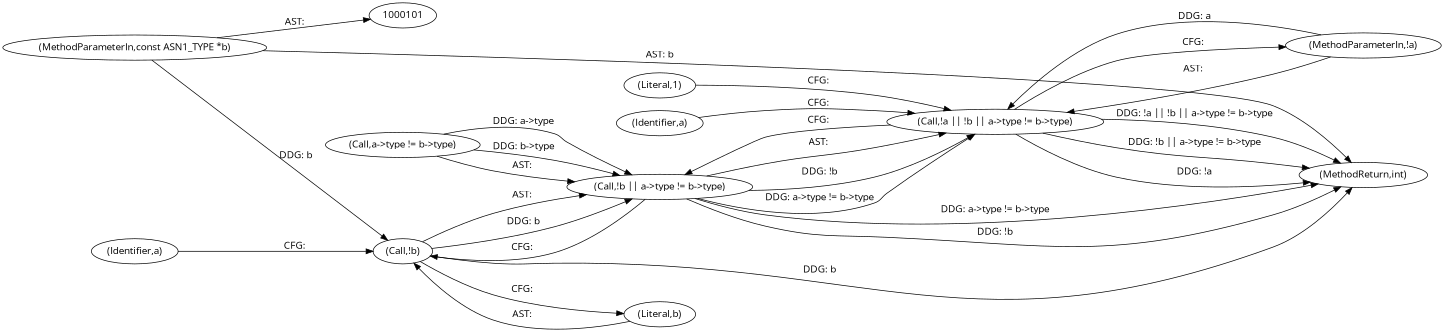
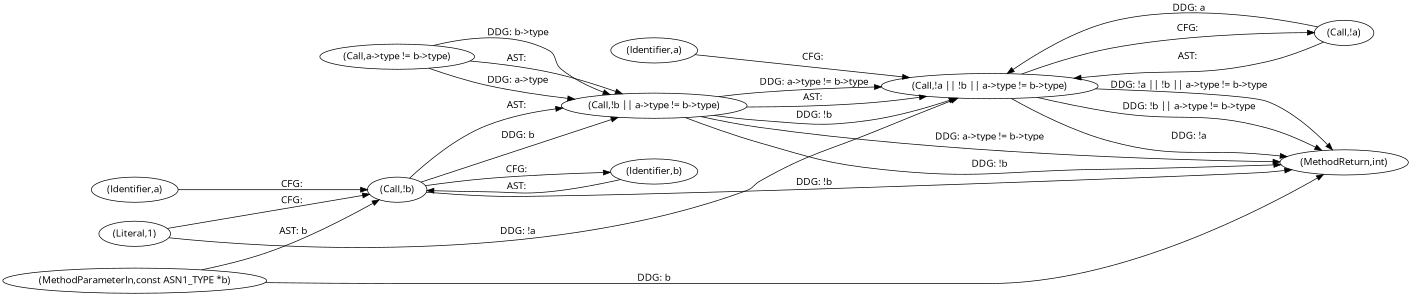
(403, 15) -> none
(1363, 46) -> (1344, 33)
(660, 55) -> (654, 278)
(820, 81) -> (518, 231)
(787, 133) -> none
(296, 156) -> (293, 231)
(549, 254) -> (265, 212)
(820, 270) -> (814, 182)
(660, 314) -> (654, 172)
